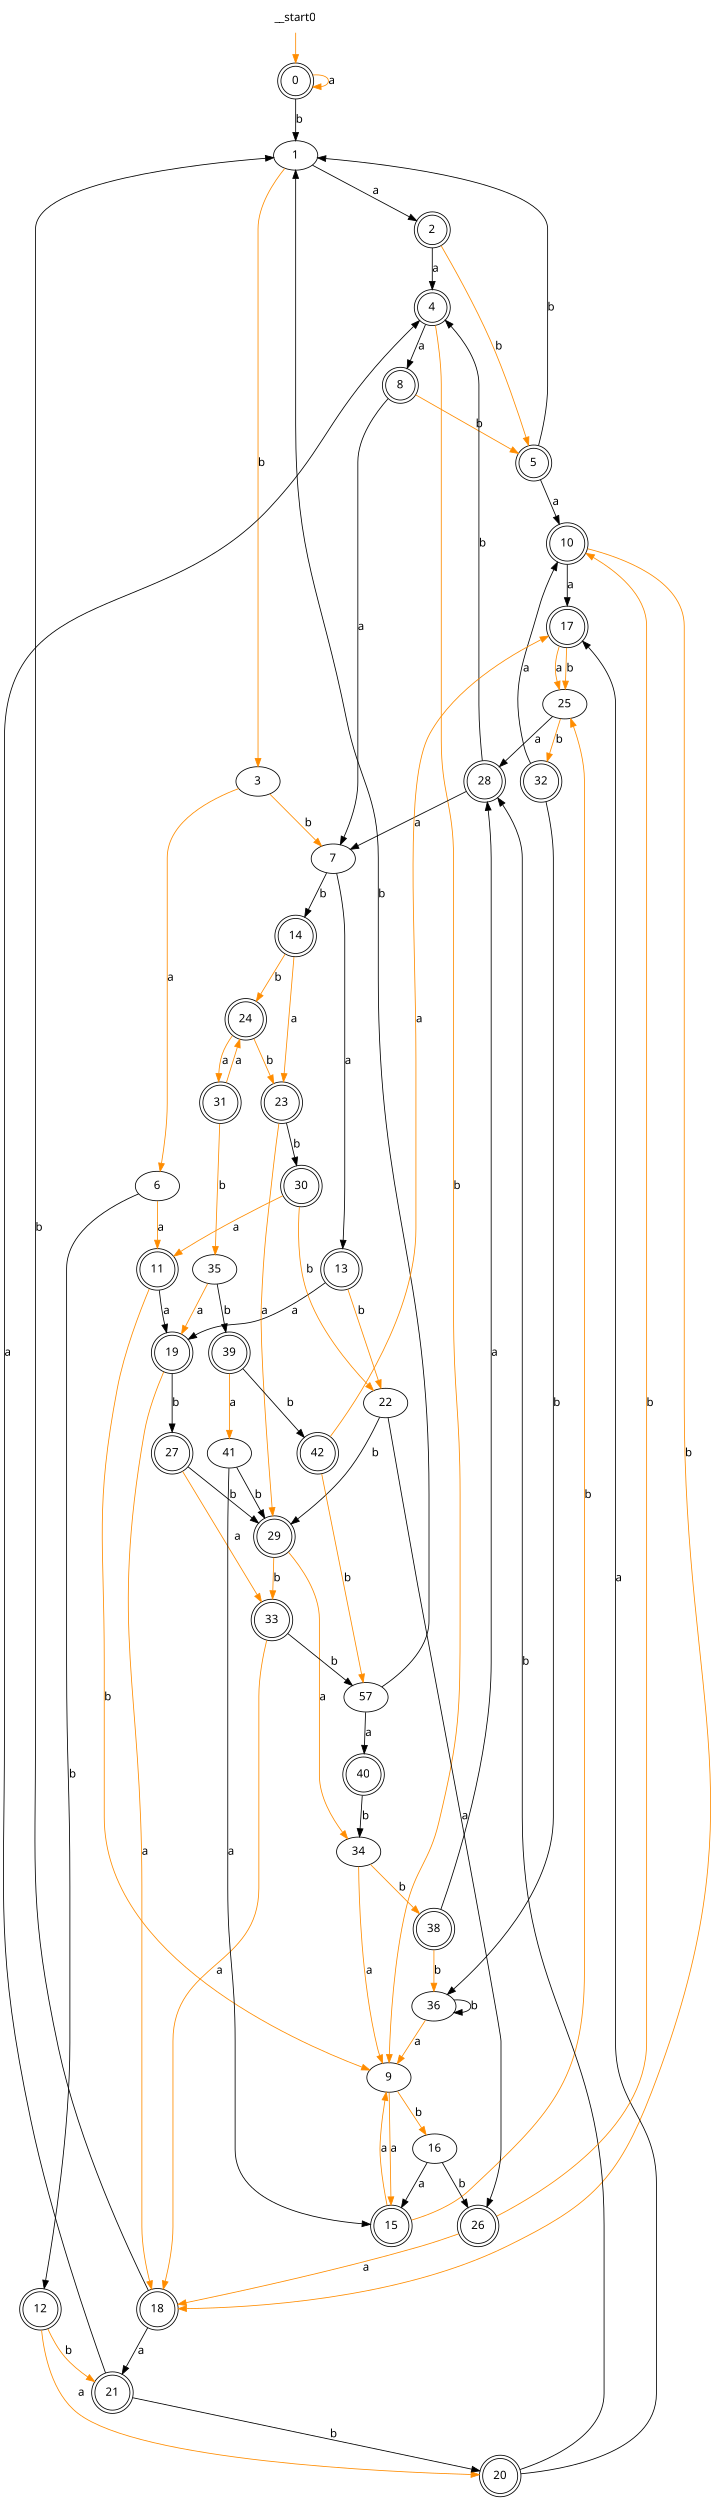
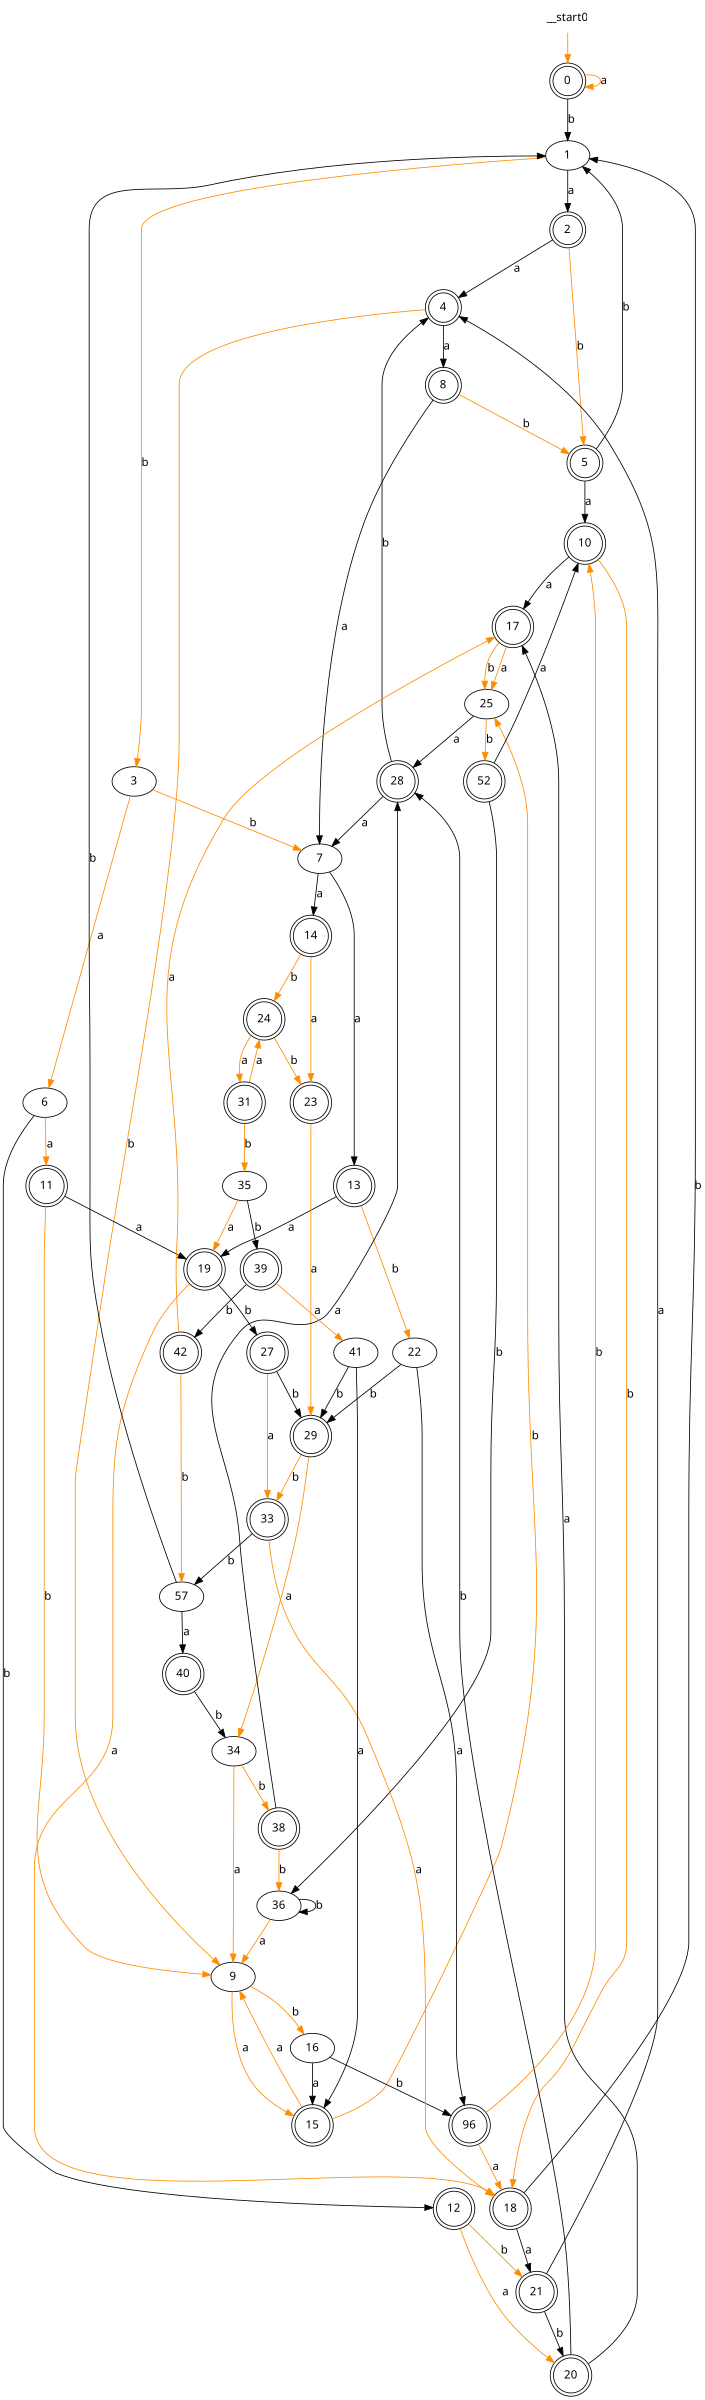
(541, 781) -> (484, 781)
(323, 894) -> (320, 894)
(301, 1186) -> none
(478, 2226) -> (470, 2125)
